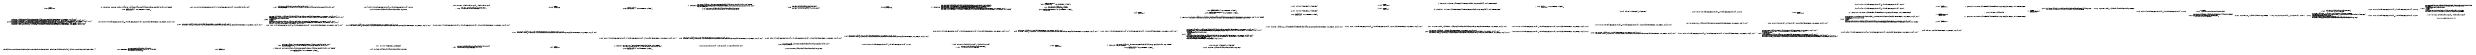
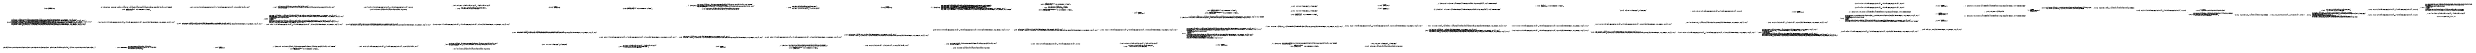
none -> (388, 47)
